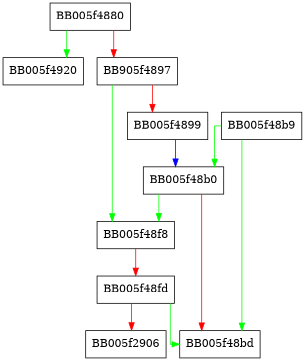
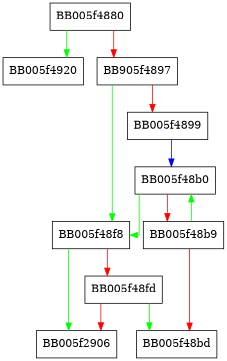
(242, 231) -> (190, 286)
(202, 259) -> (167, 204)
none -> (69, 286)
